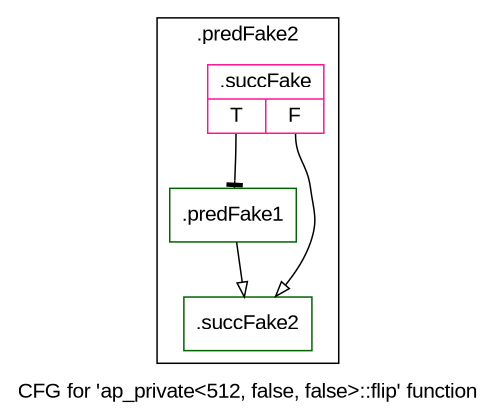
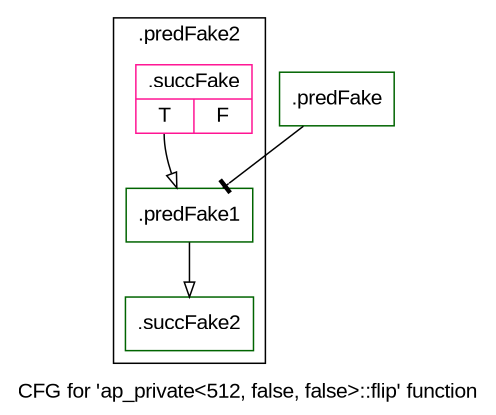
none -> (337, 99)
(236, 157) -> (166, 154)
(314, 212) -> none
